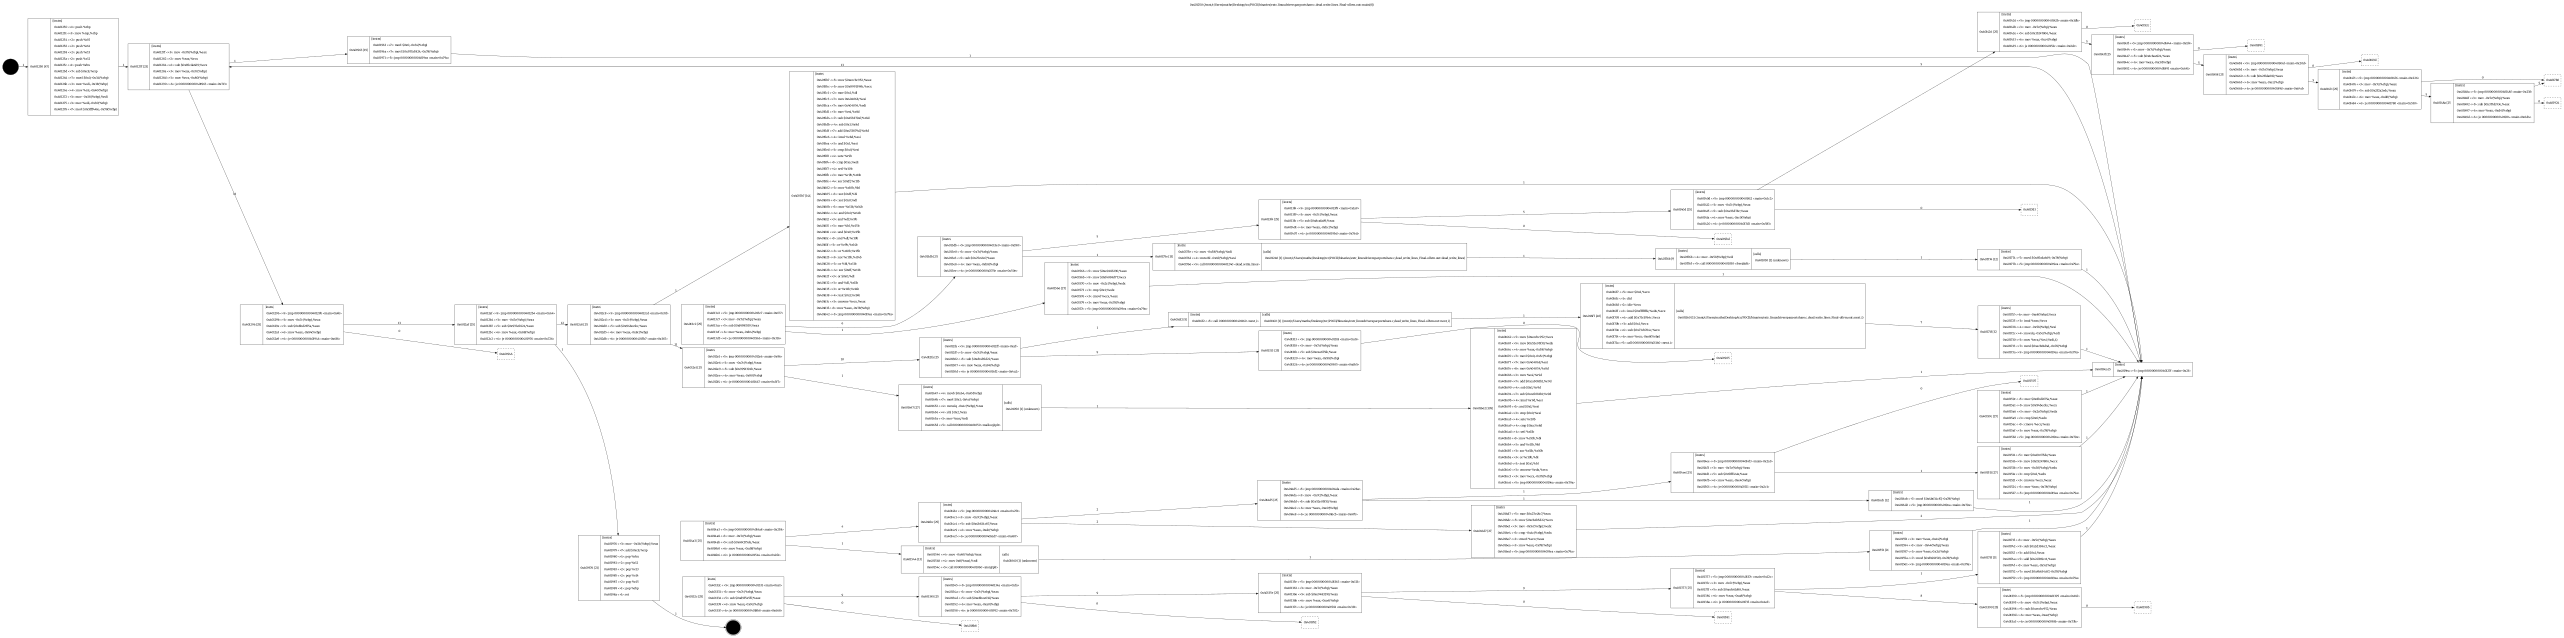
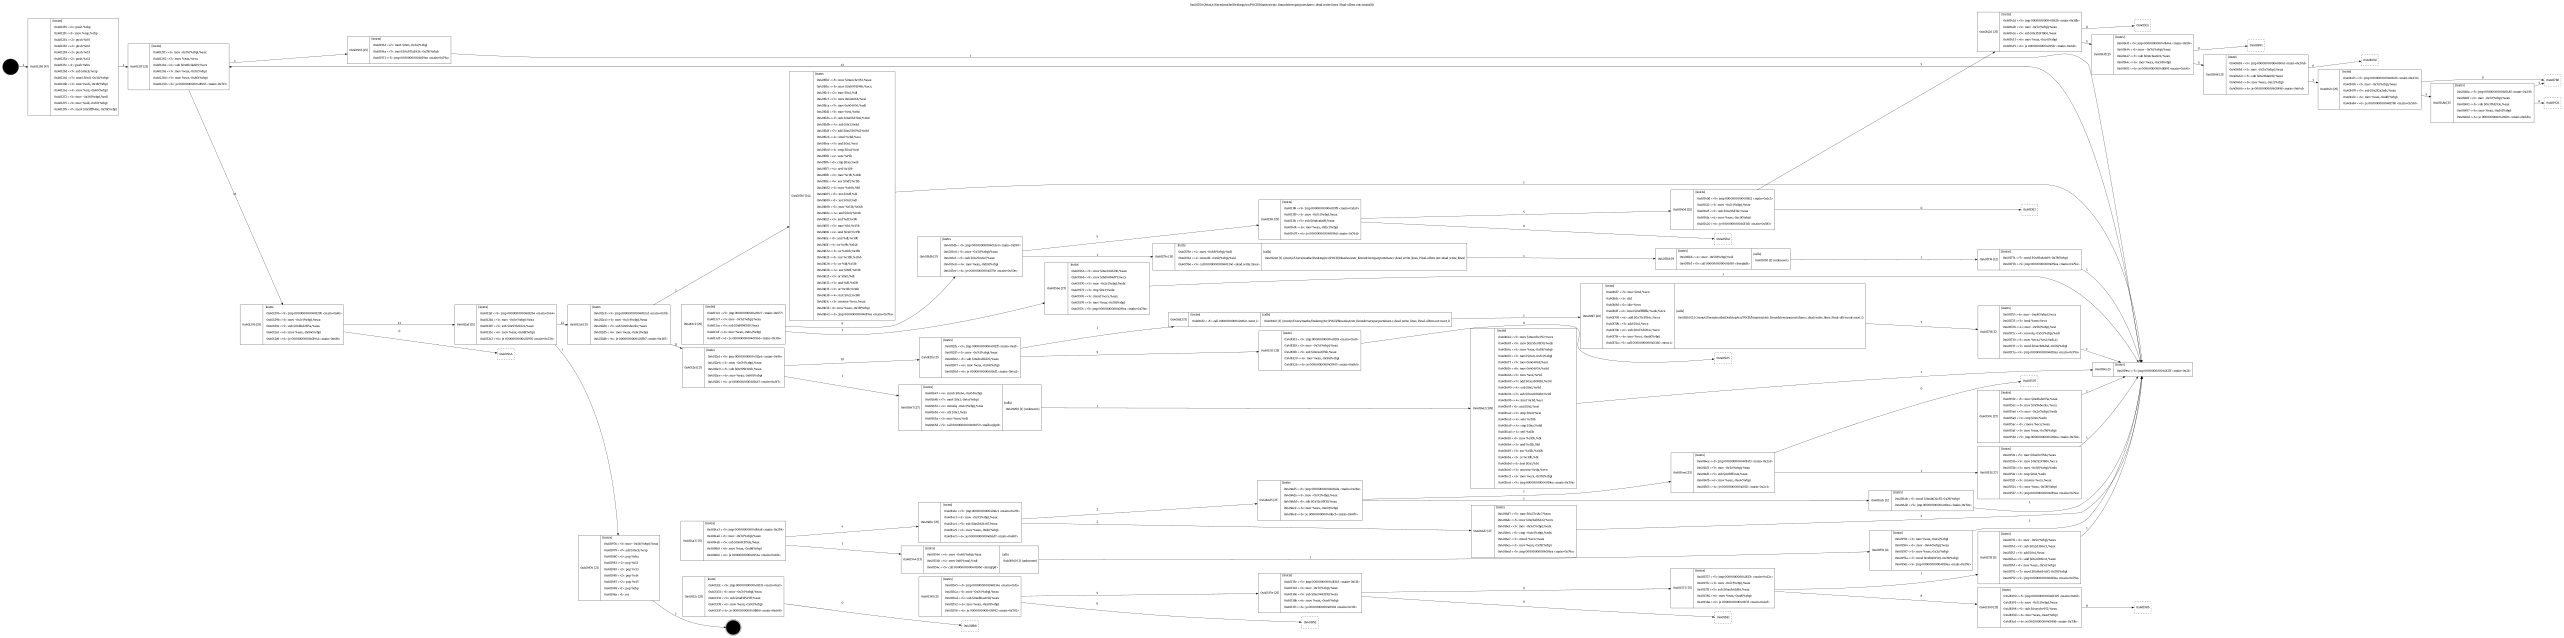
(850, 597) -> none
